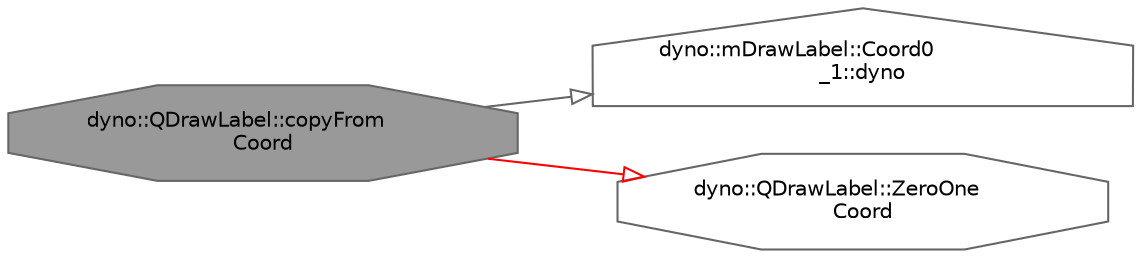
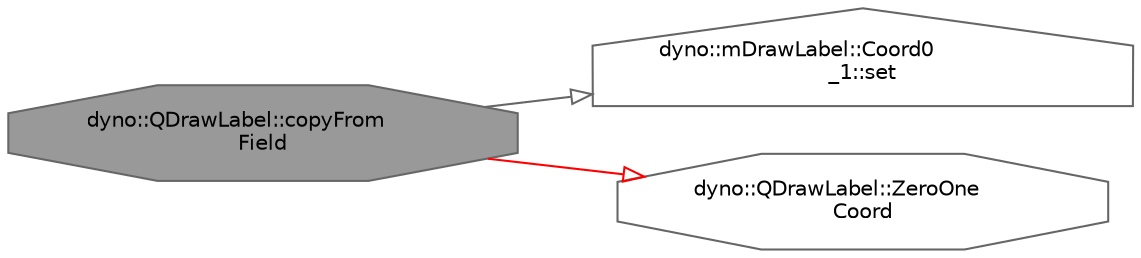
(863, 62) -> (863, 62)
(263, 133) -> (263, 133)
